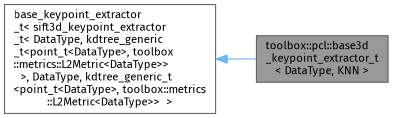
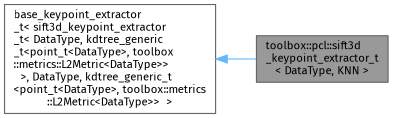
(322, 59) -> (322, 59)
